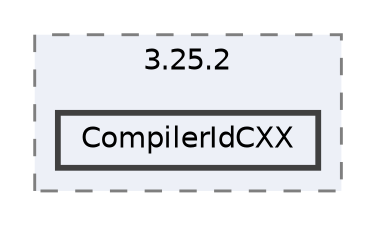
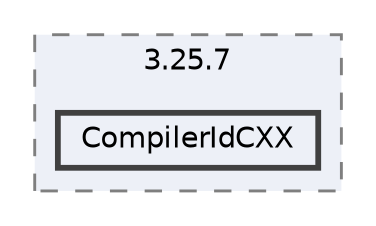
(188, 62) -> (188, 62)
